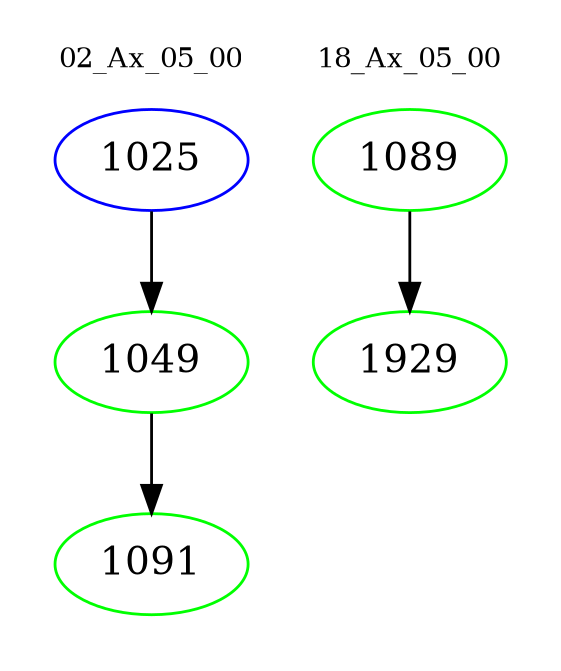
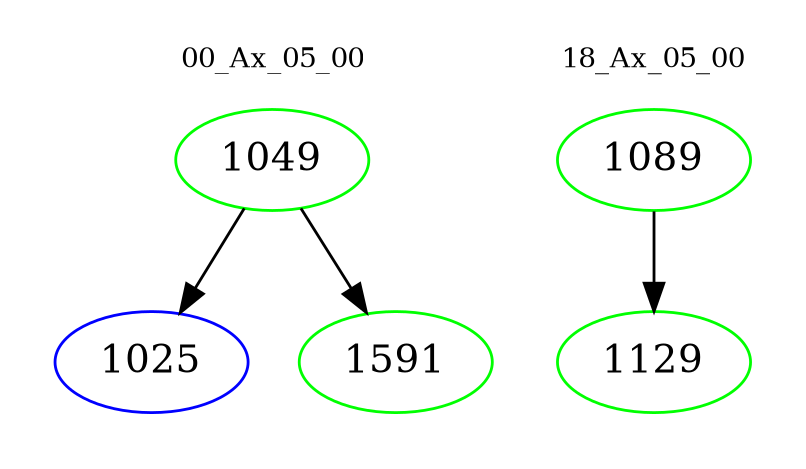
(152, 60) -> (274, 60)
(152, 247) -> (220, 248)
(410, 362) -> (654, 362)
(152, 564) -> (396, 362)
